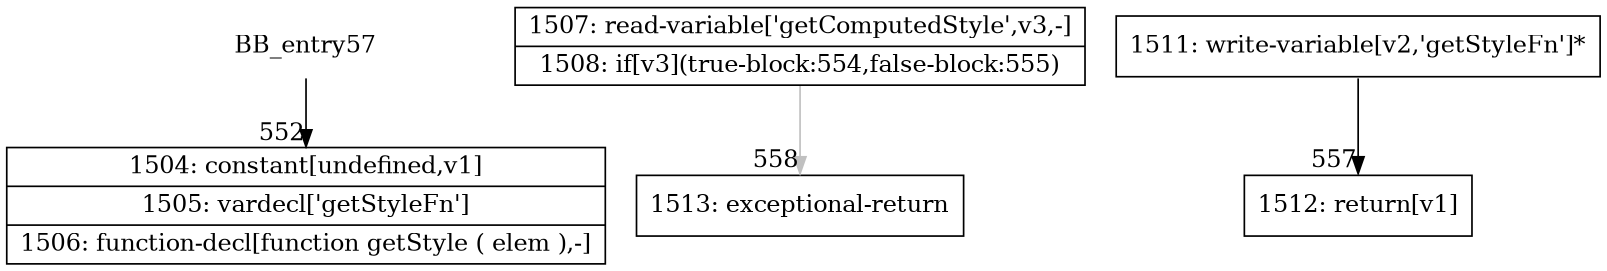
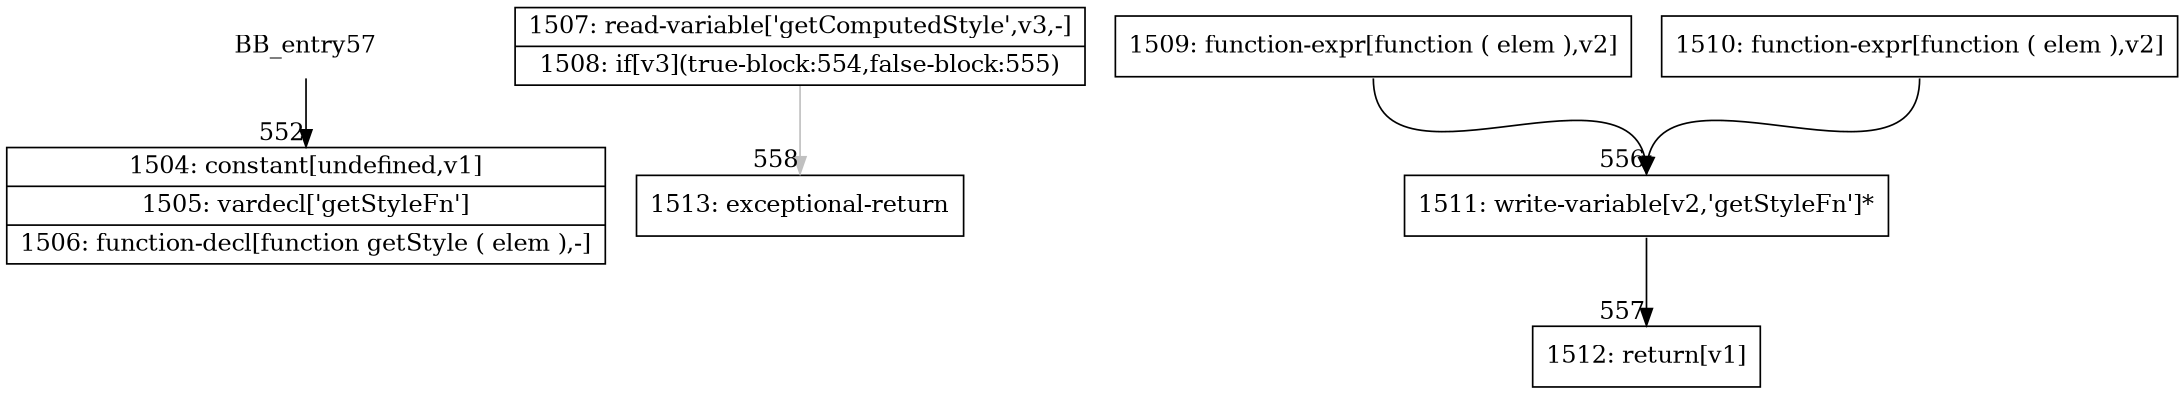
none -> (1373, 46)
none -> (1920, 46)
